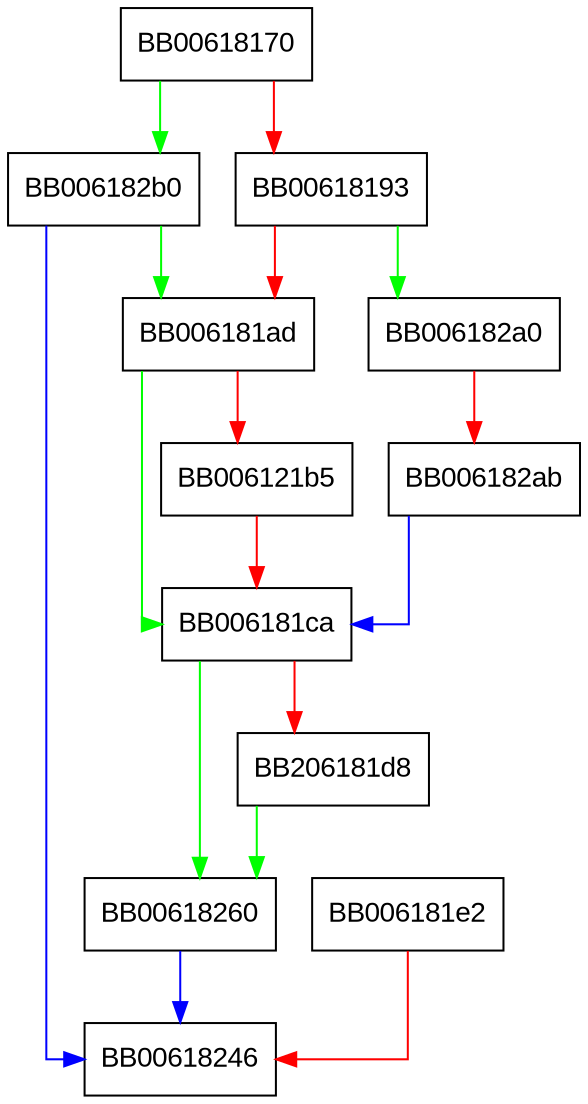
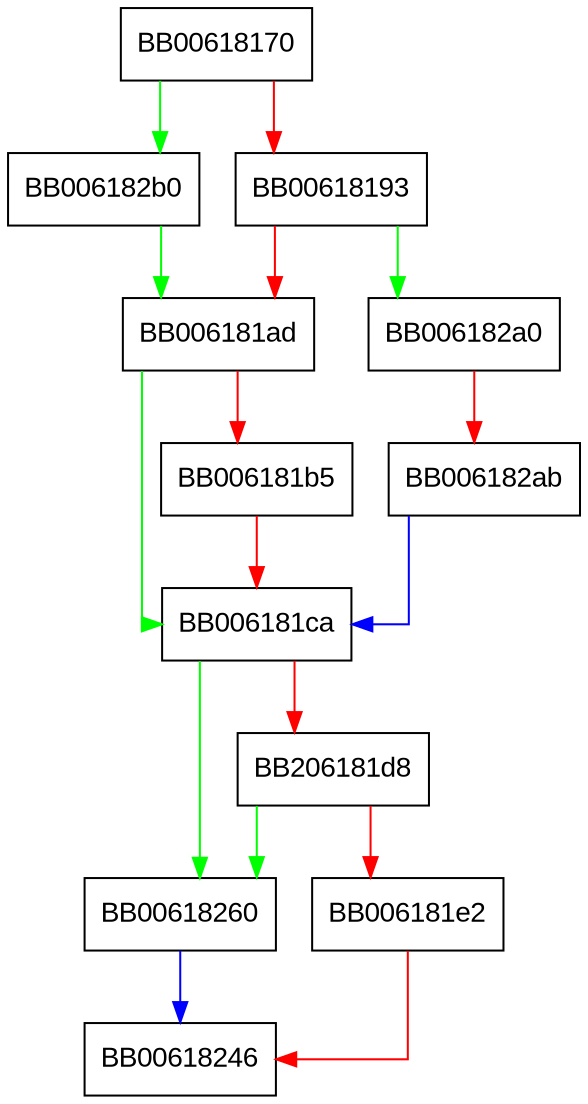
(257, 479) -> (257, 479)
(46, 651) -> none
none -> (371, 831)
